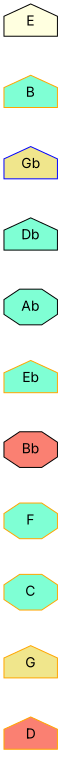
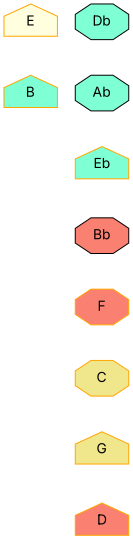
(31, 22) -> (31, 22)
(31, 164) -> none
(31, 236) -> (102, 22)
(31, 521) -> (102, 307)
(31, 592) -> (102, 378)
